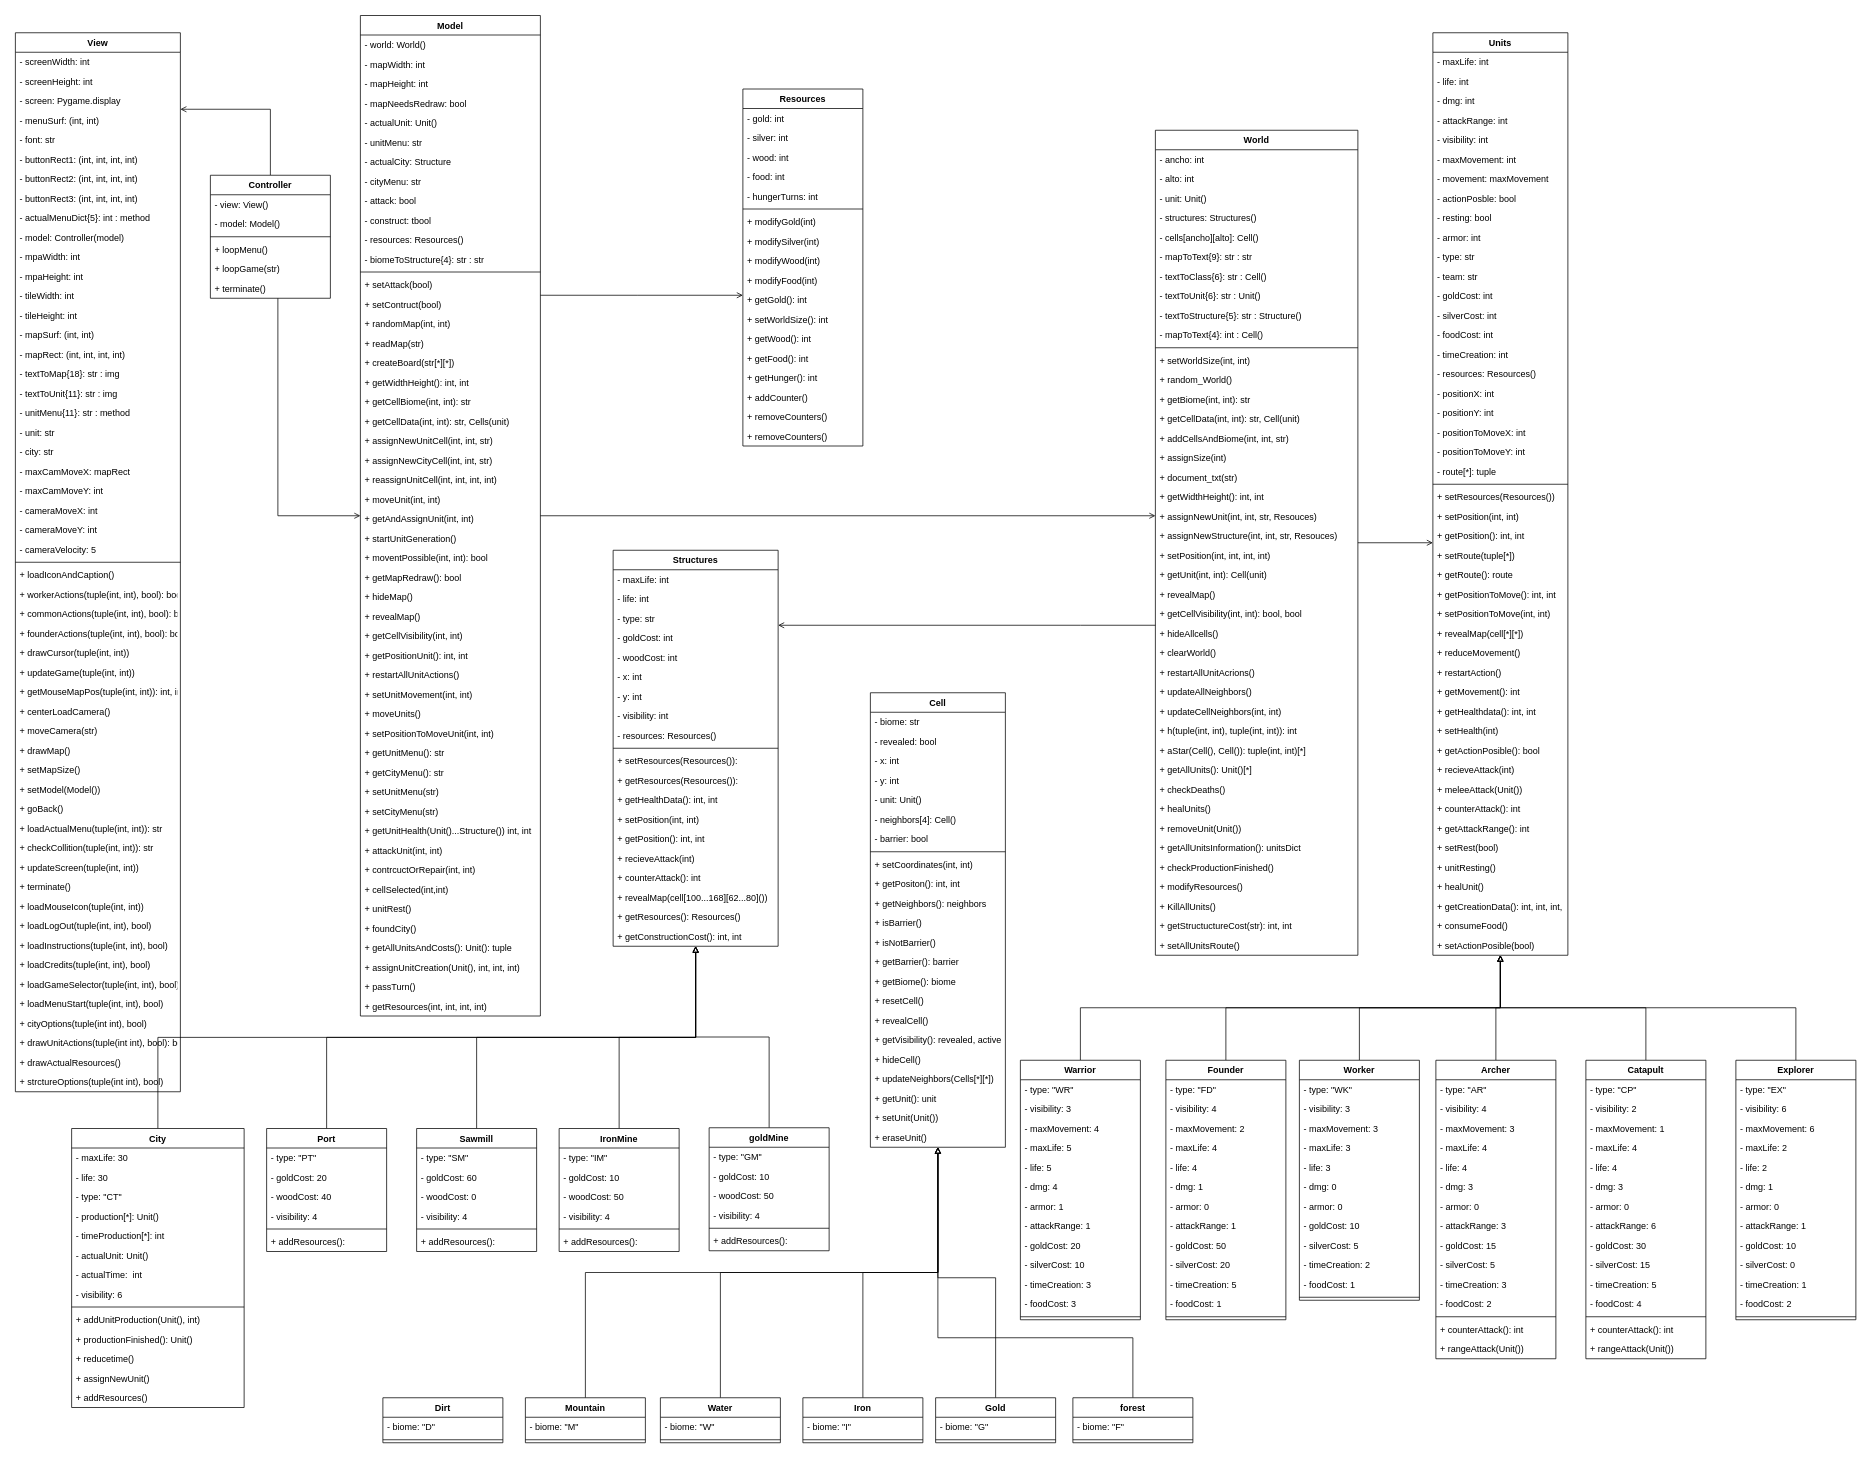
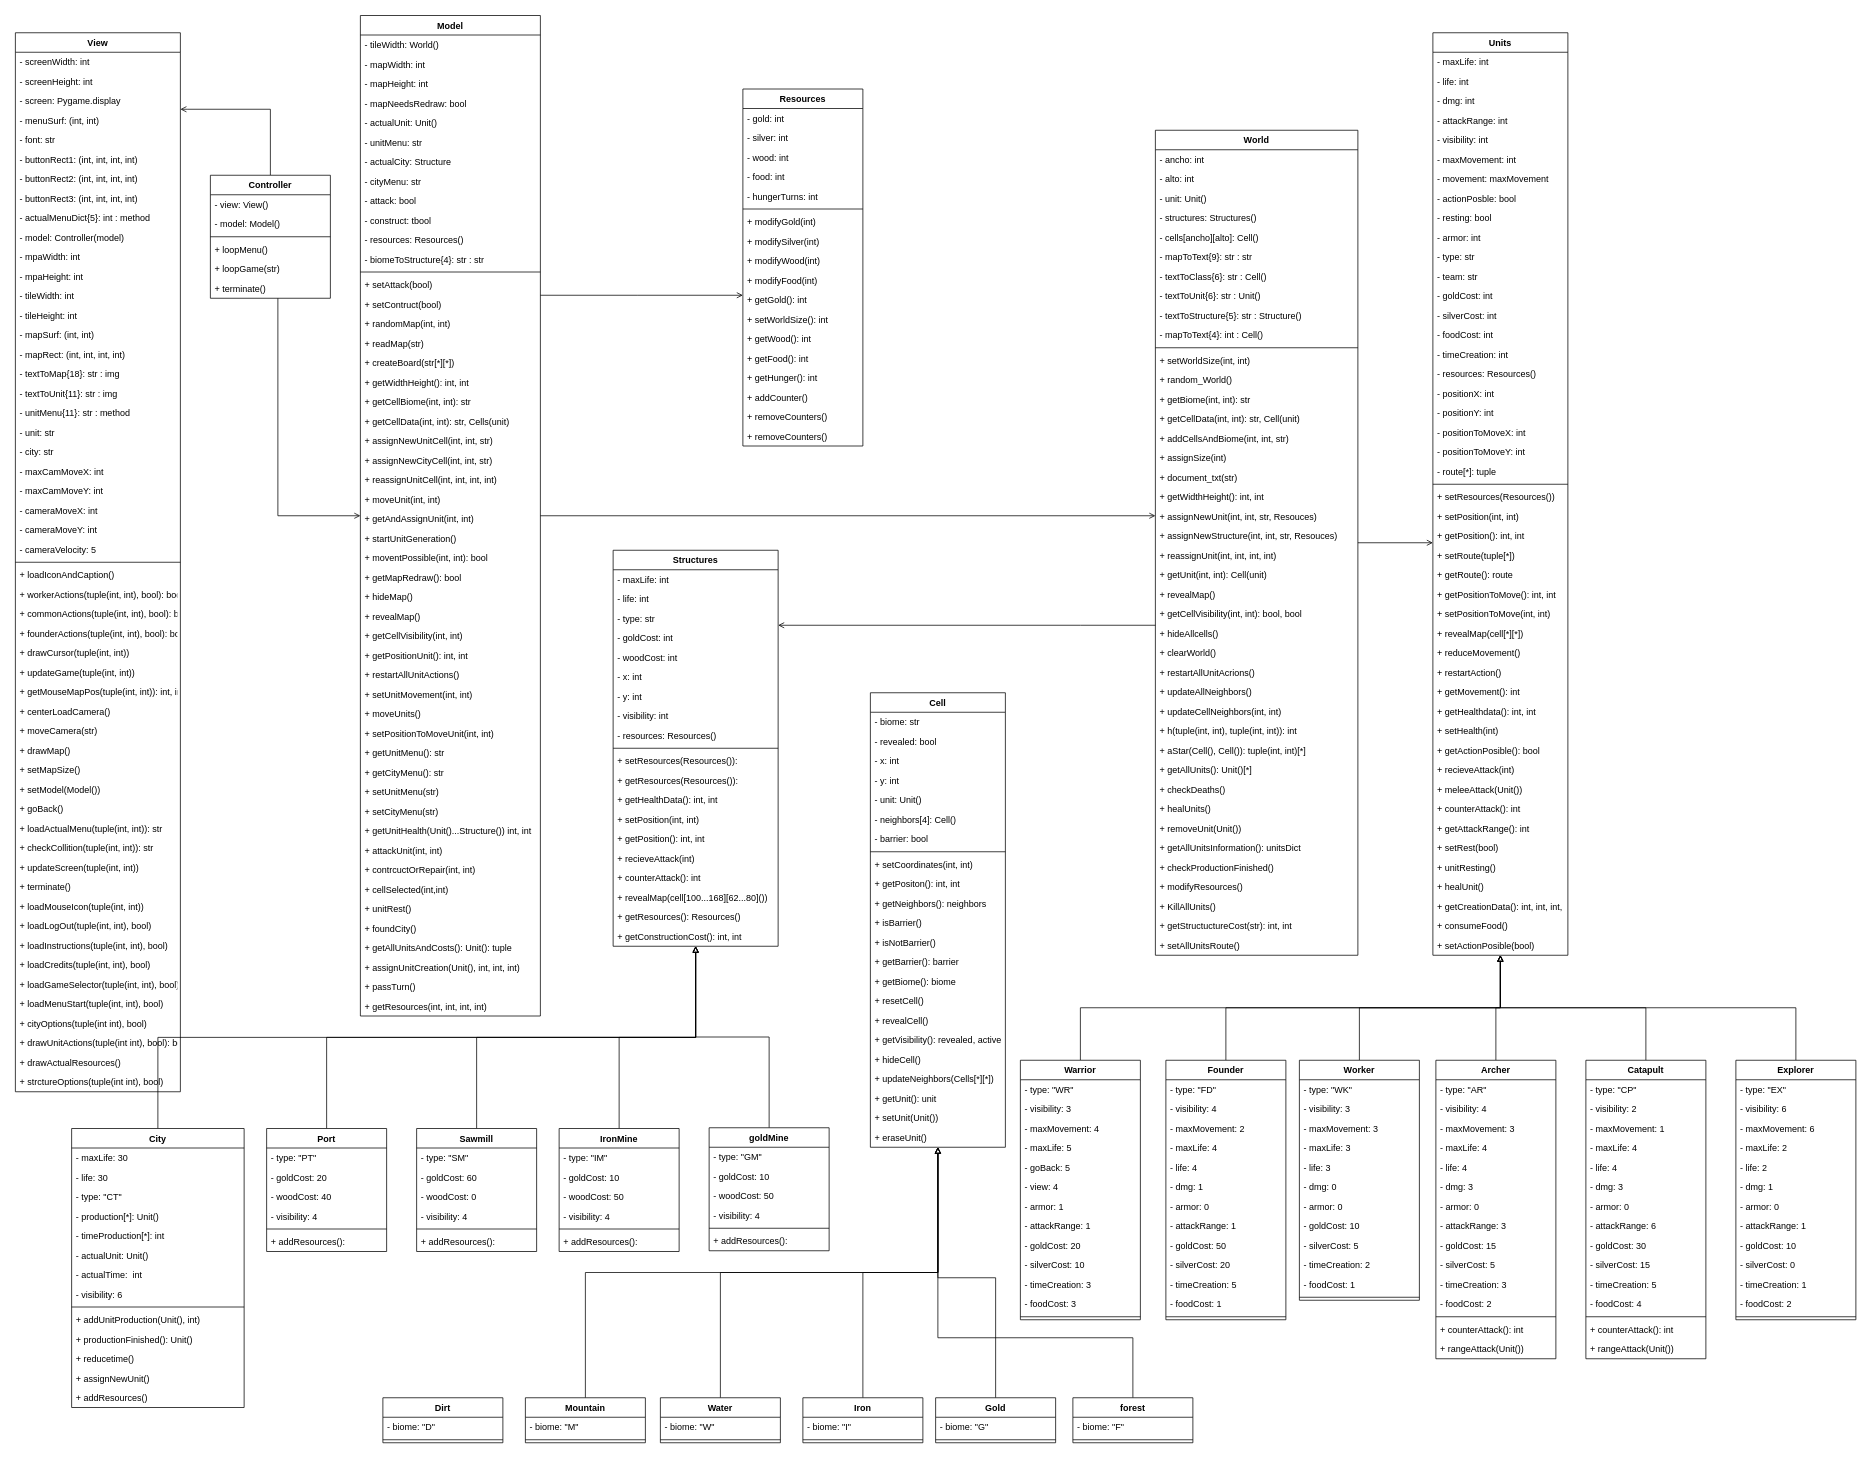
(399, 45) -> (407, 45)
(71, 472) -> (60, 472)
(1227, 556) -> (1230, 556)
(1041, 1168) -> (1049, 1168)
(1041, 1187) -> (1043, 1187)
